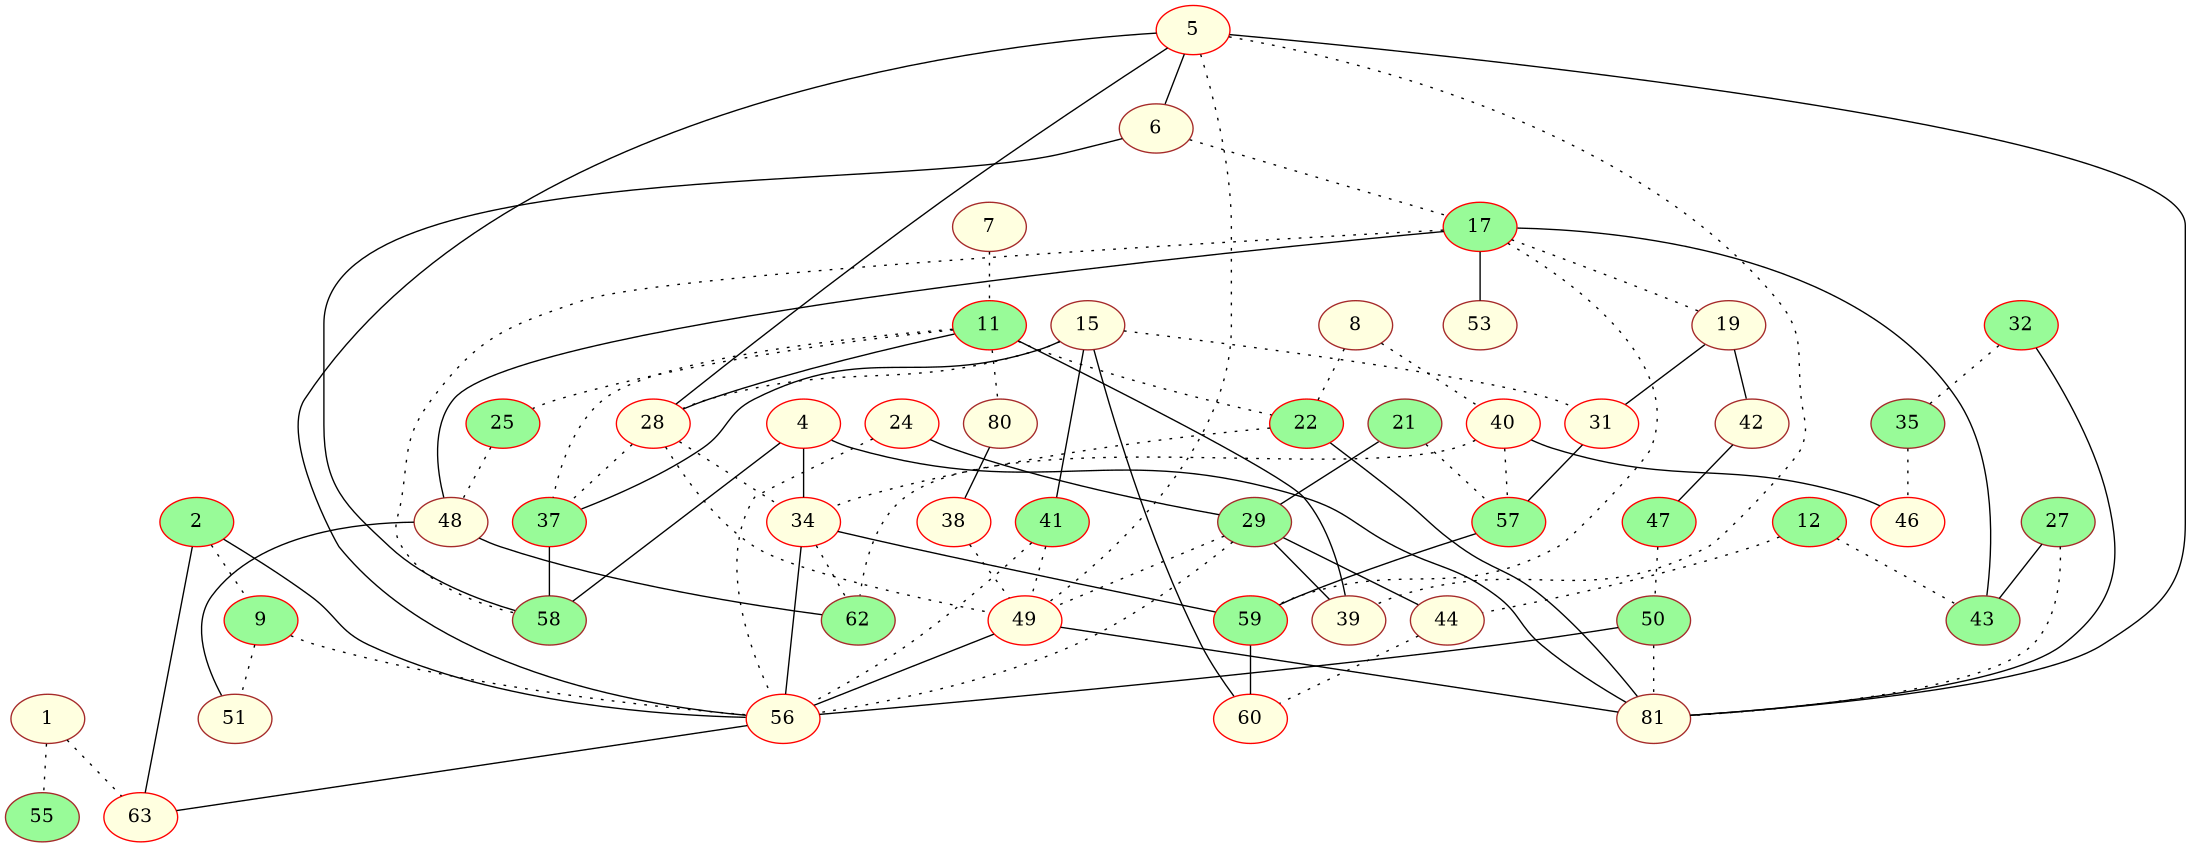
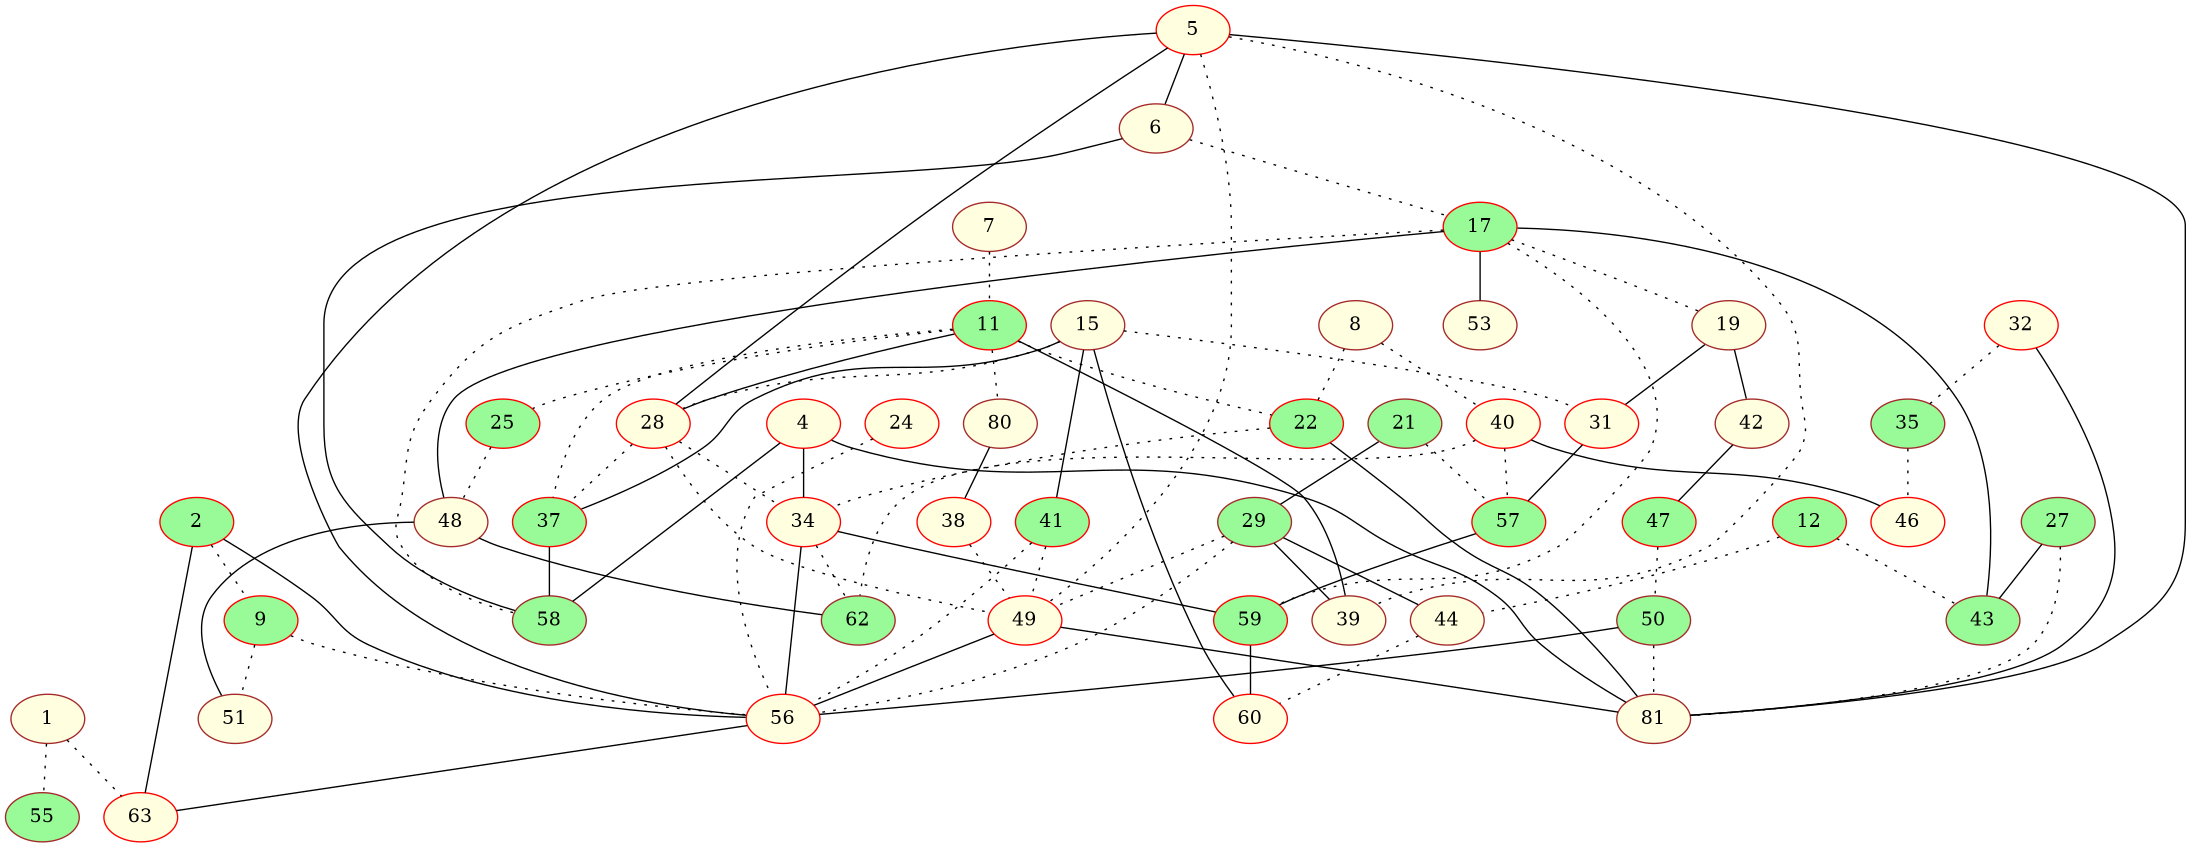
(2021, 325) -> (2021, 325)
(1073, 484) -> none
